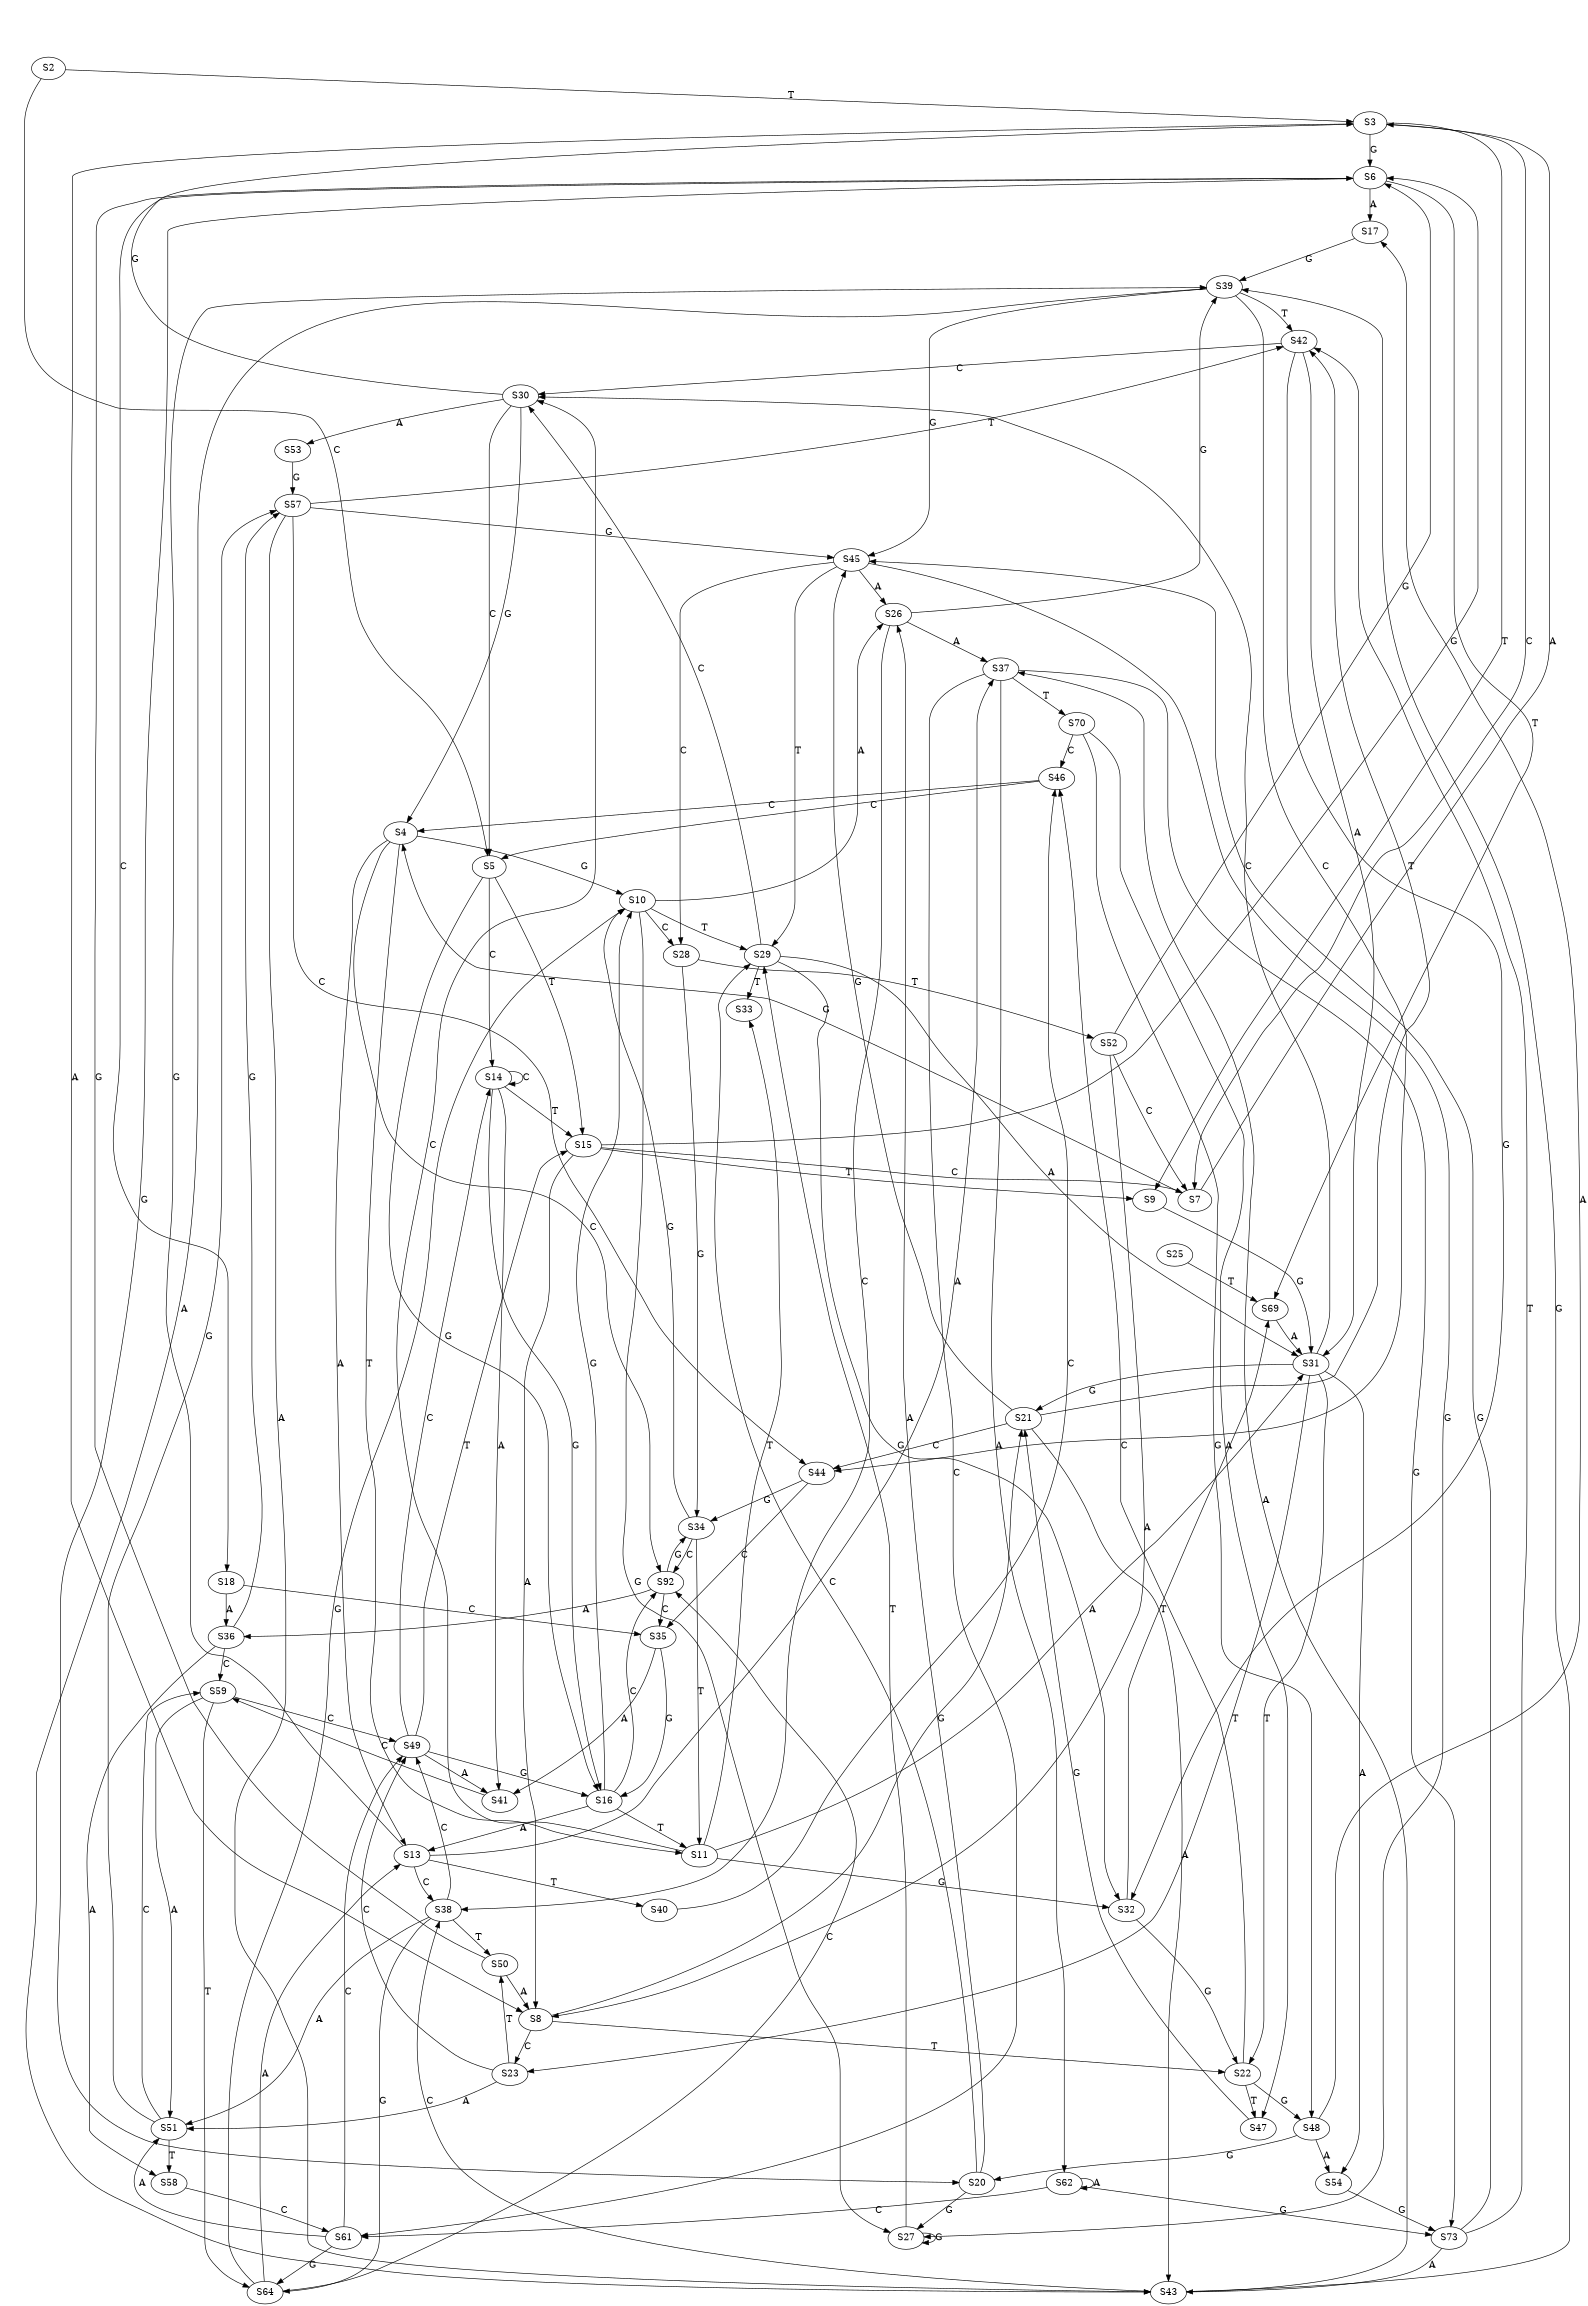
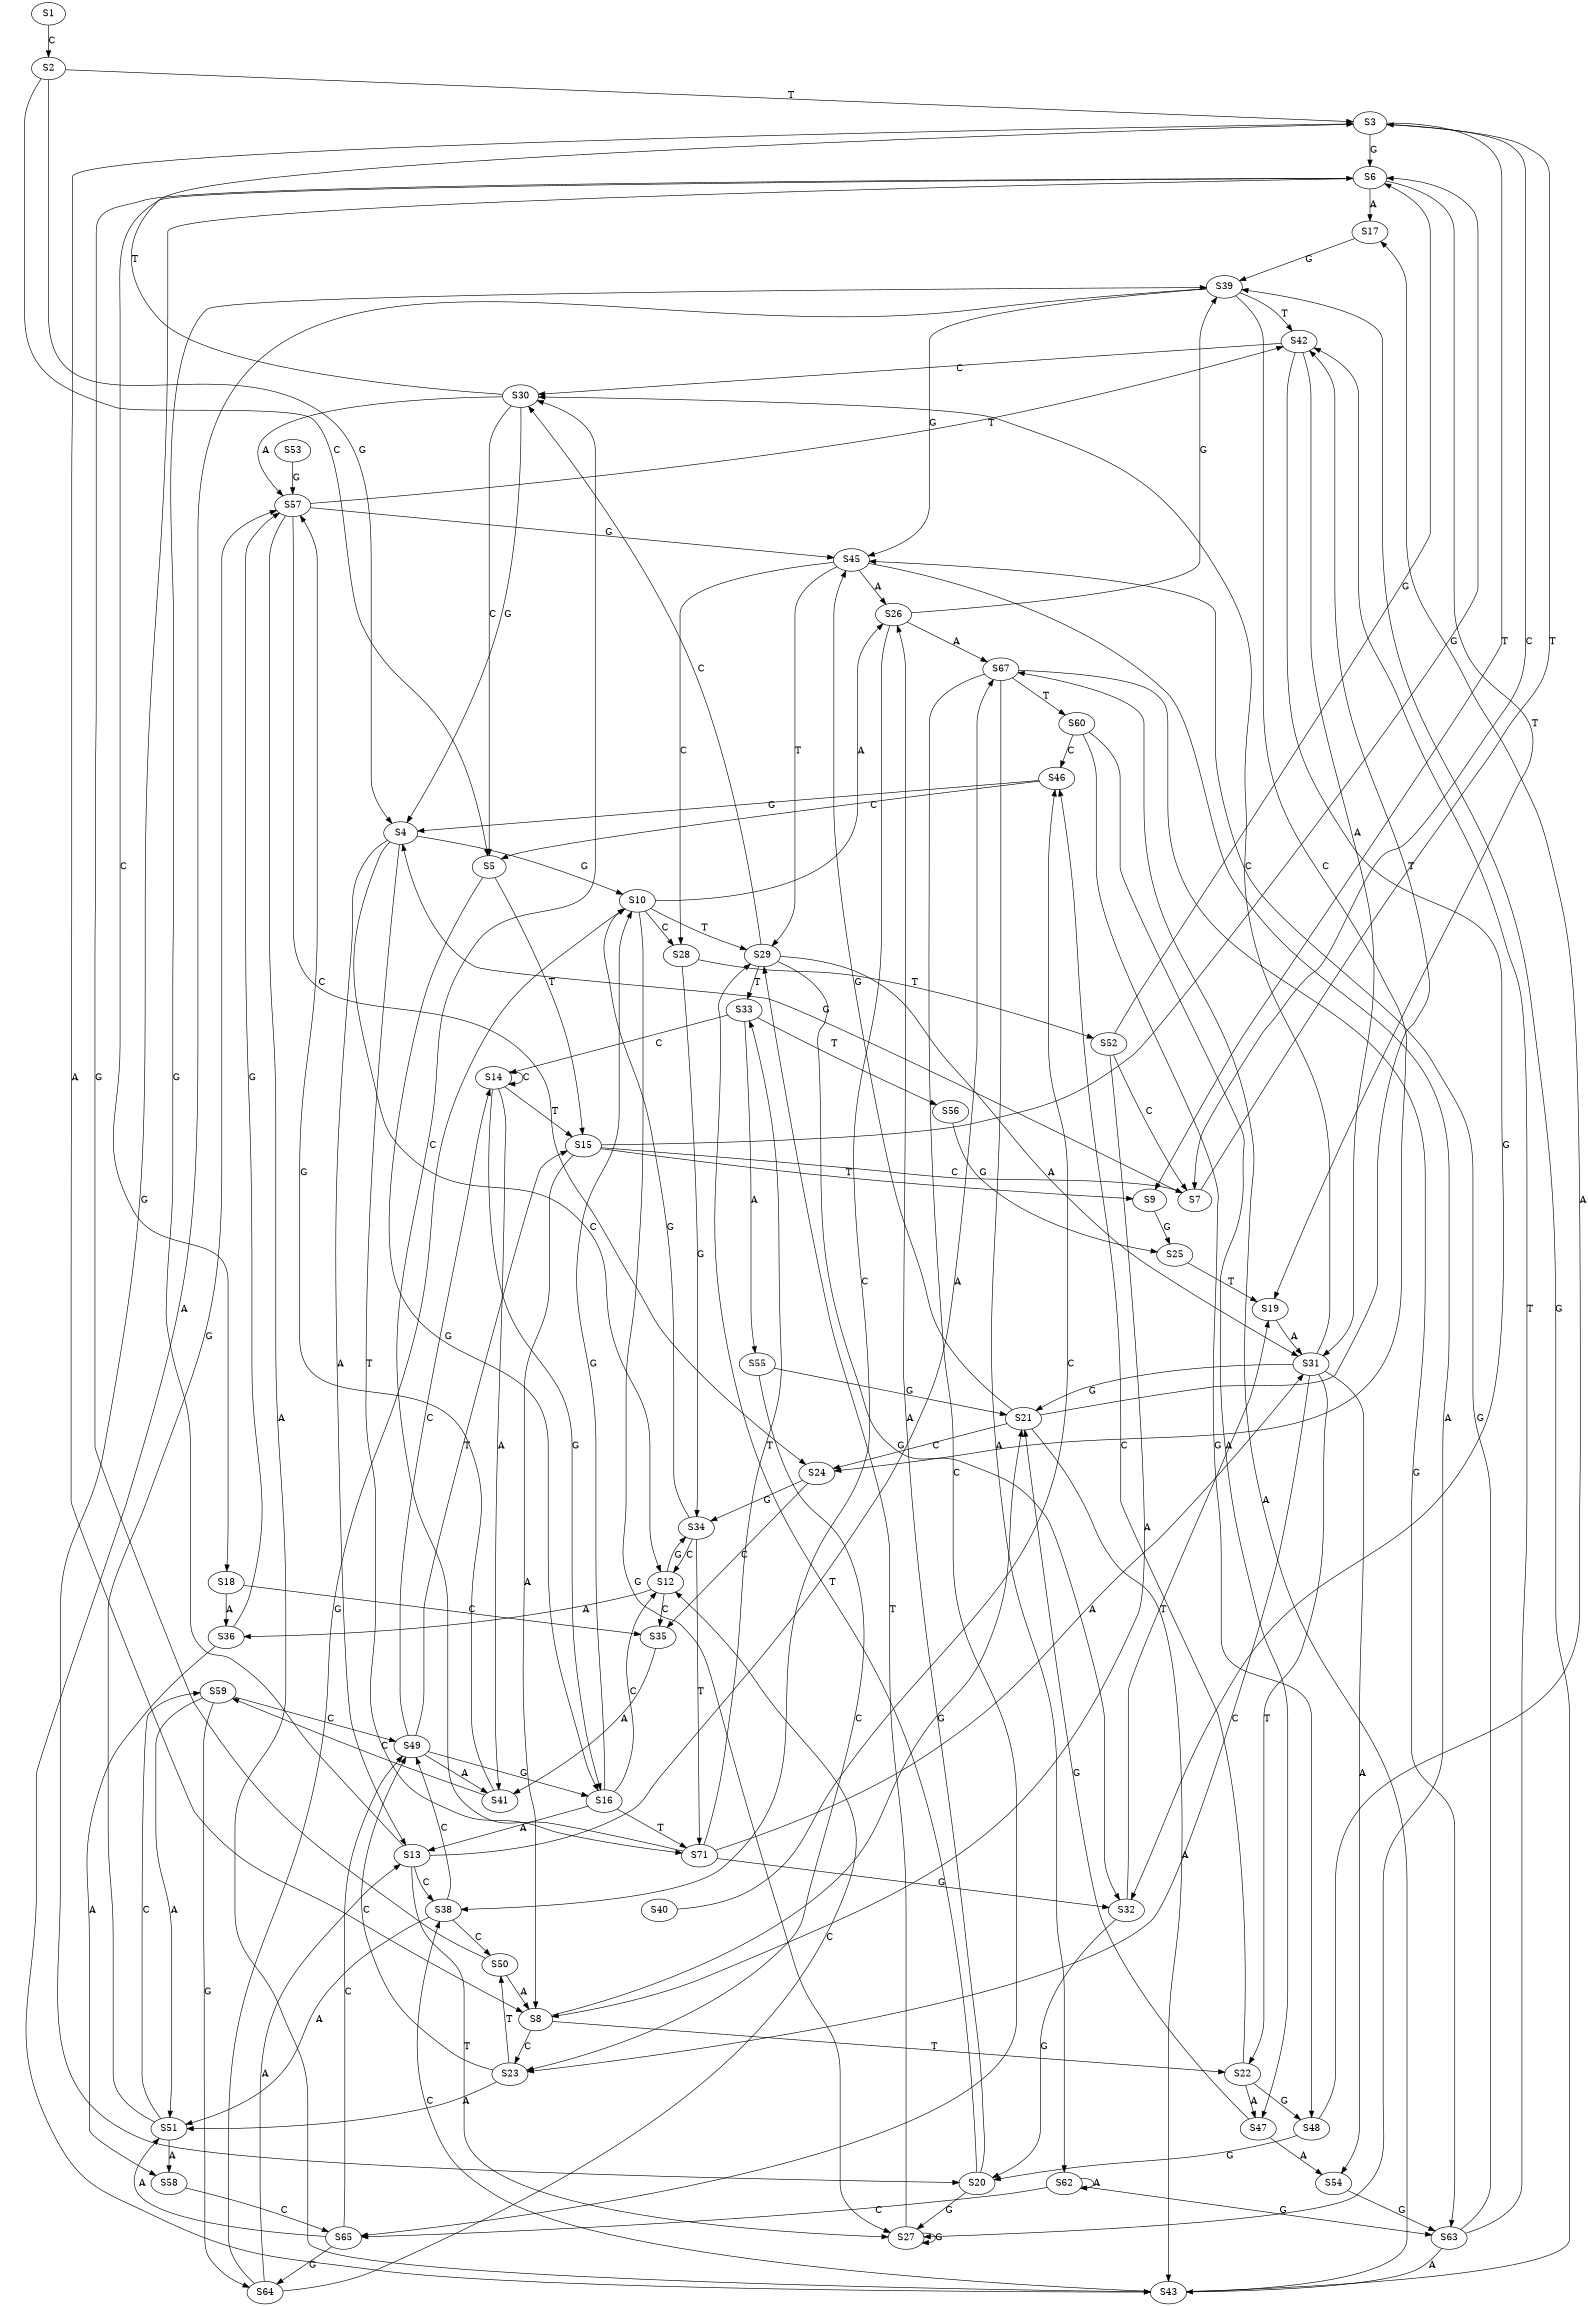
none -> (49, 14)
(135, 260) -> (135, 260)
none -> (261, 390)
(407, 417) -> (350, 408)
(1553, 642) -> (1553, 642)
(1001, 669) -> (1001, 669)
(1077, 724) -> (1077, 724)
(772, 806) -> (772, 806)
(489, 965) -> (627, 1042)
none -> (951, 1112)
none -> (300, 1213)
(1260, 1257) -> (1161, 1225)
(1270, 1310) -> (1270, 1310)
none -> (757, 1364)
(1448, 1419) -> (1448, 1419)
(817, 1473) -> (817, 1473)
(666, 1583) -> (666, 1583)
(833, 1583) -> (833, 1583)
(223, 1661) -> none
(1235, 1719) -> (1235, 1719)
(665, 1728) -> none
(700, 1856) -> (700, 1856)
(527, 1881) -> (523, 2185)
(479, 1938) -> (479, 1938)
(1195, 1982) -> (1041, 2045)
(208, 1992) -> (208, 1992)
(1254, 2101) -> (1254, 2101)
(379, 2128) -> none
(1321, 2153) -> (1293, 2154)
(172, 2156) -> (172, 2156)
(344, 2238) -> (344, 2238)
(1449, 2238) -> (1449, 2238)
